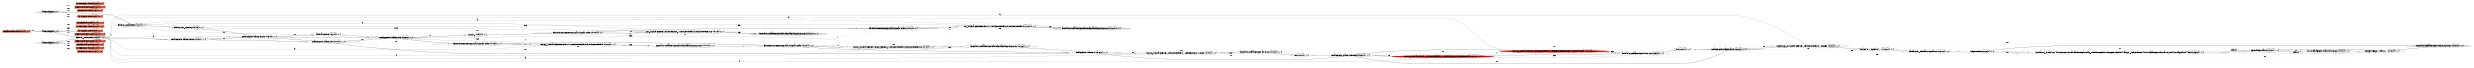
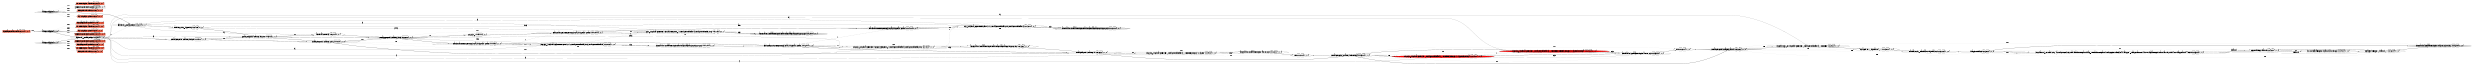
(90, 7) -> (90, 7)
